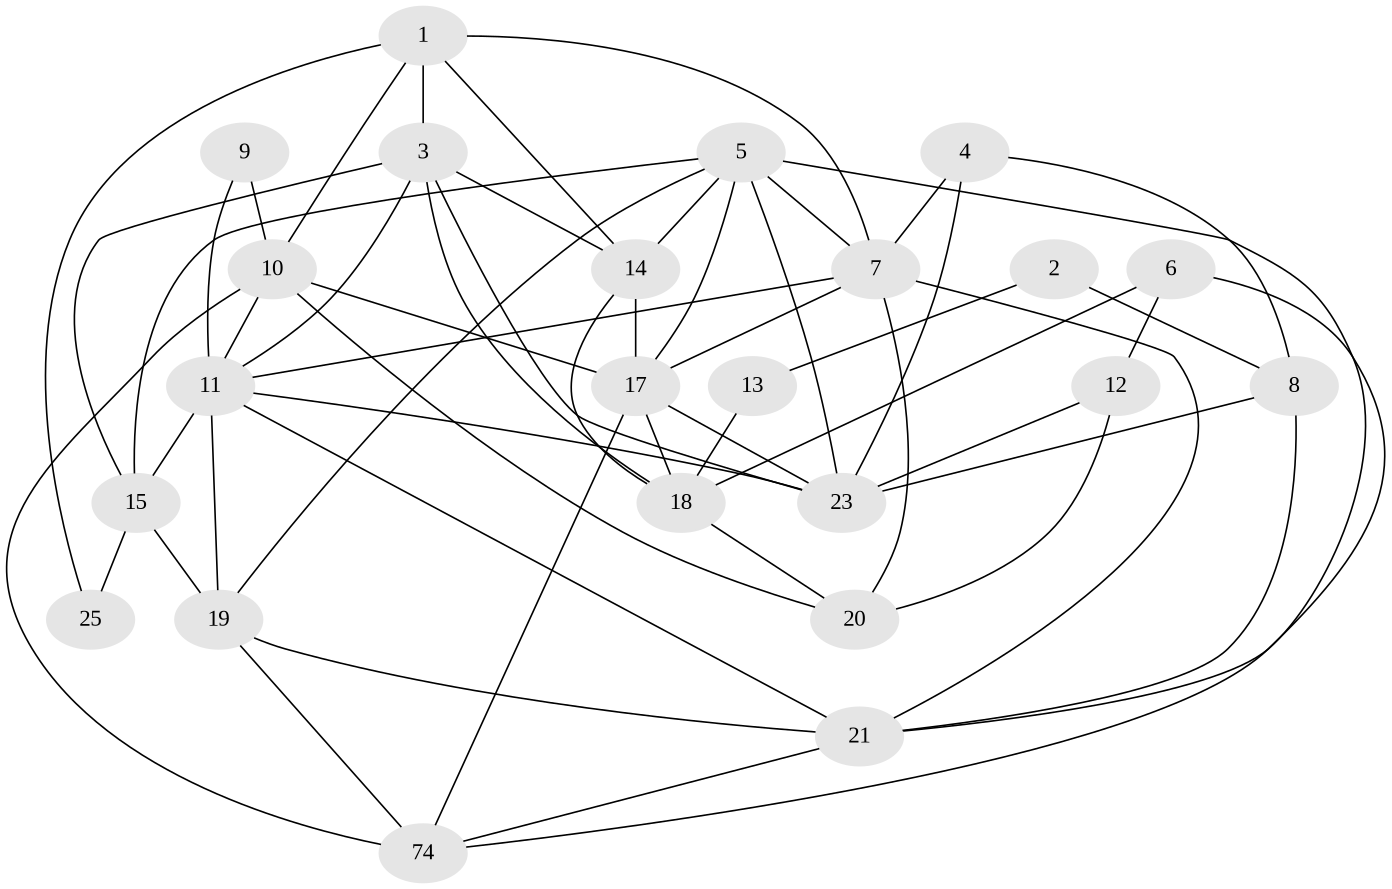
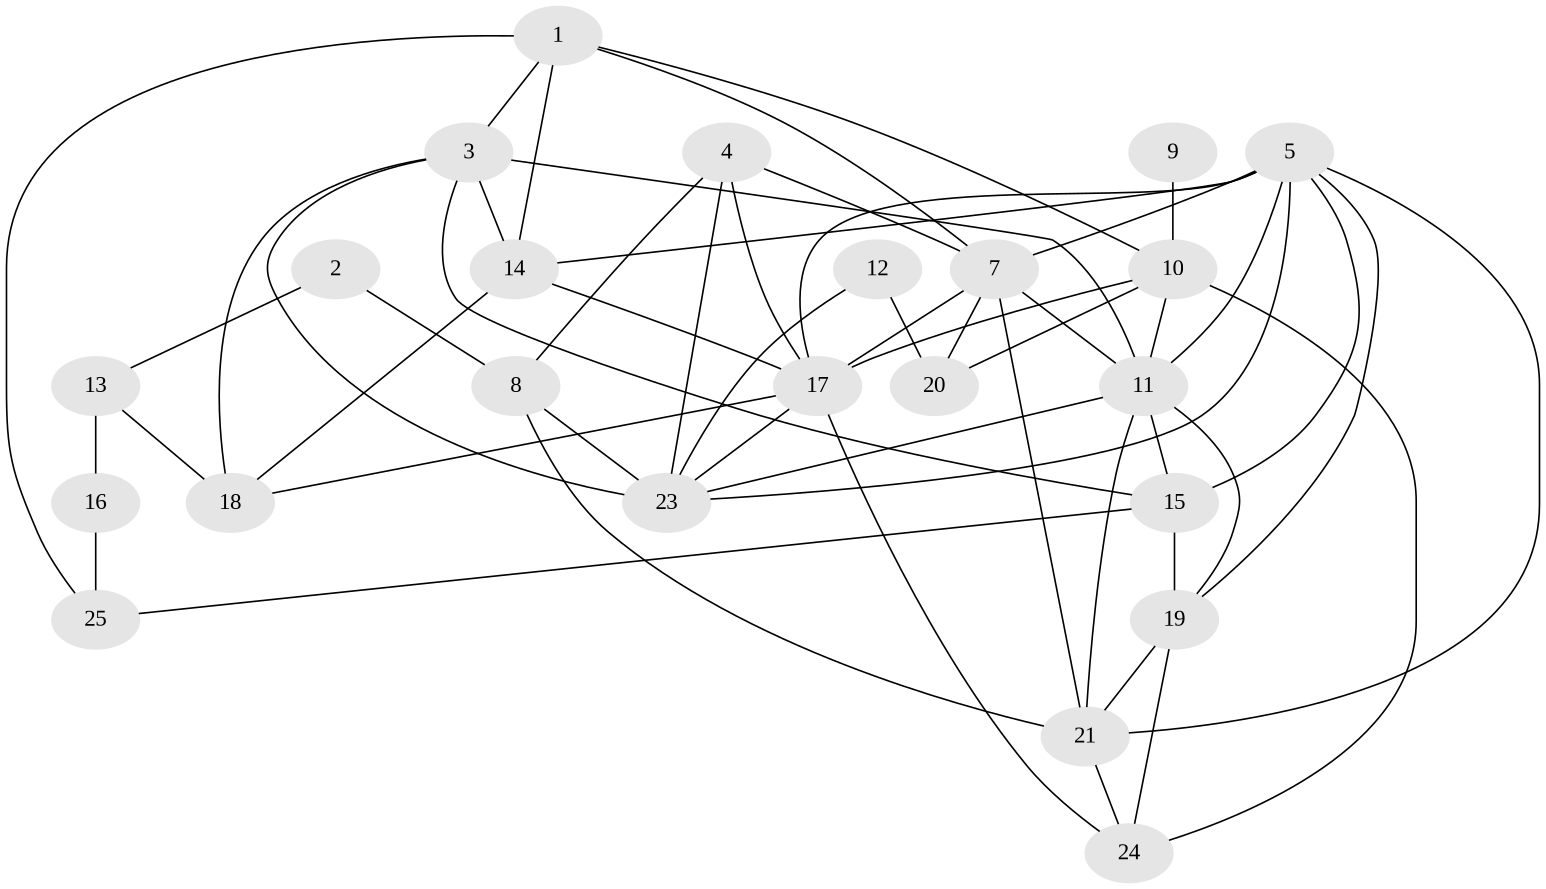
(210, 267) -> (1242, 282)
(1171, 269) -> none
none -> (756, 274)
none -> (96, 503)
(768, 561) -> none
(423, 853) -> (1129, 853)
